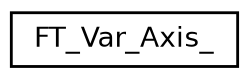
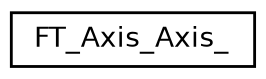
(124, 40) -> (133, 40)
